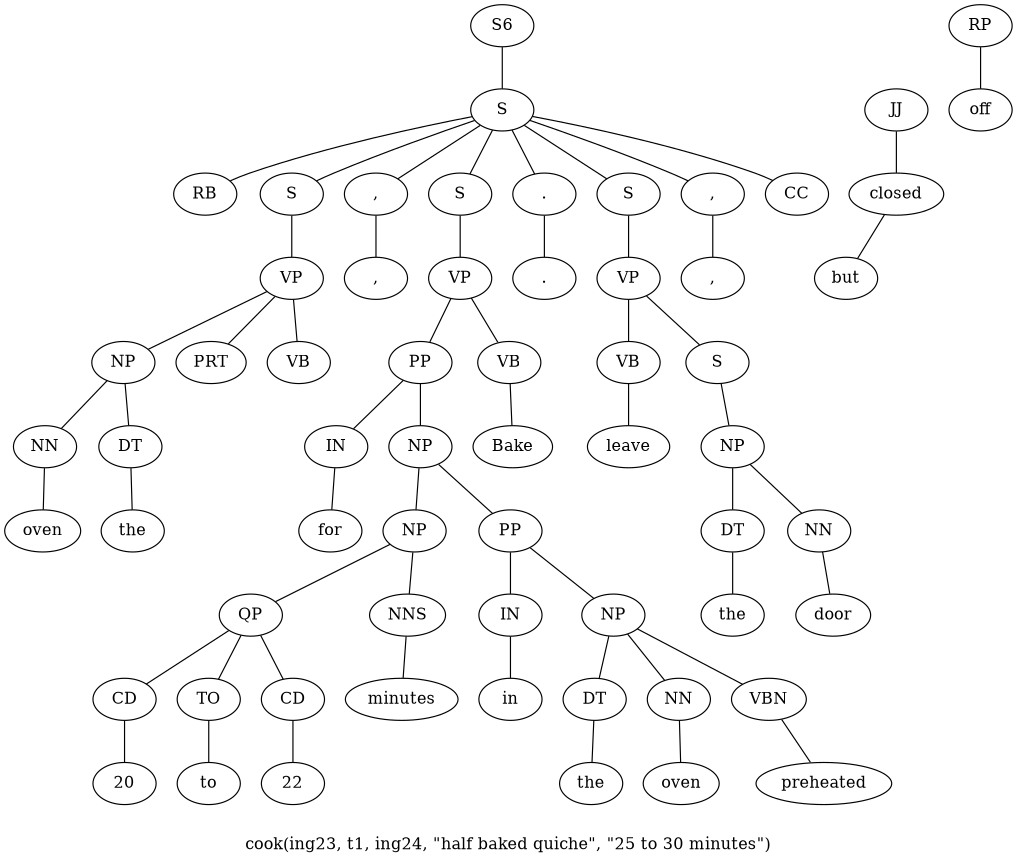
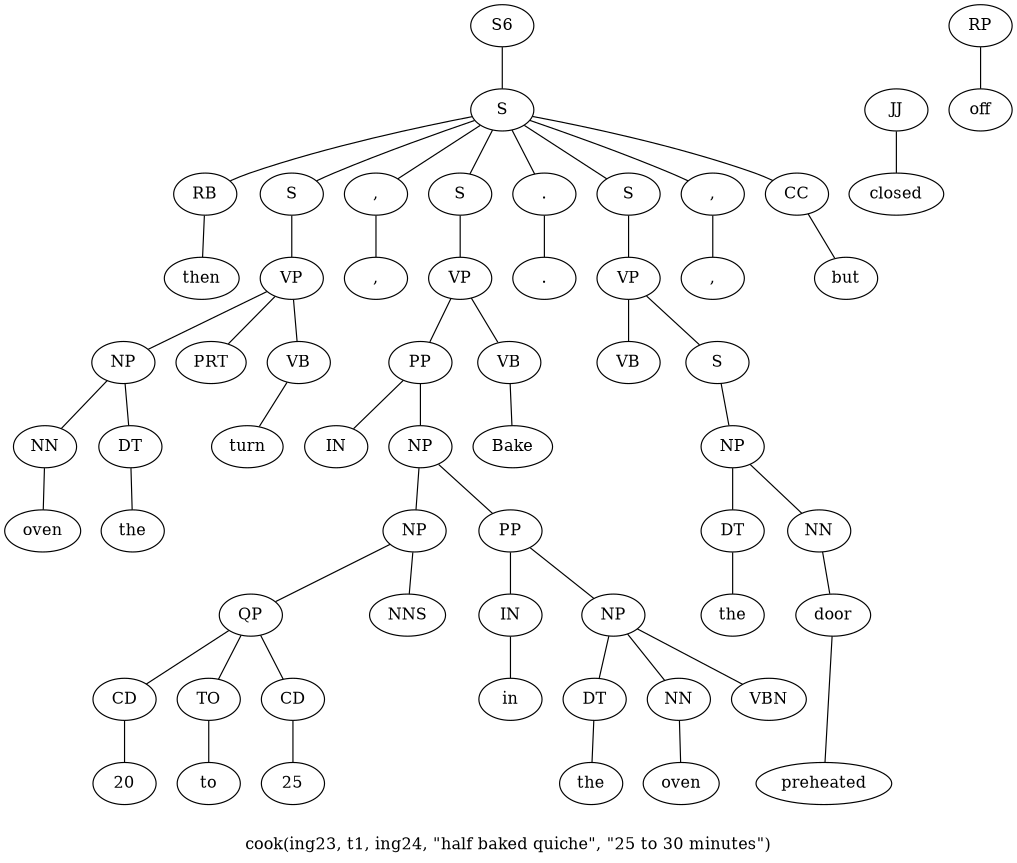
(871, 237) -> (821, 236)
none -> (202, 278)
none -> (247, 447)
(629, 447) -> none
(330, 531) -> none
(402, 699) -> none
(796, 741) -> (829, 699)
(293, 784) -> (293, 784)
